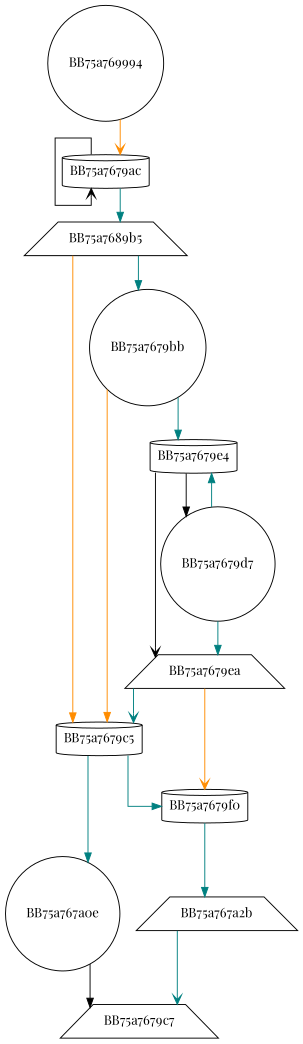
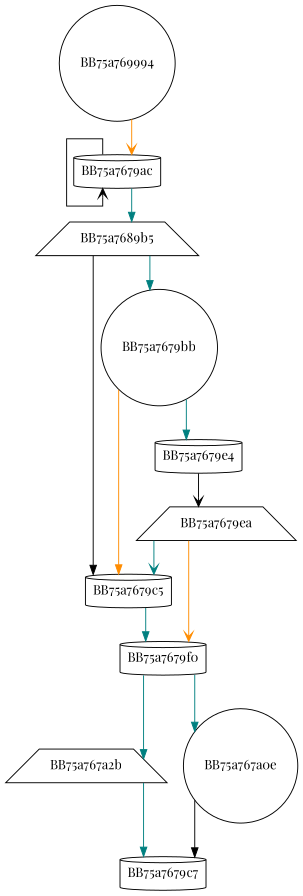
(73, 484) -> (93, 411)
(218, 564) -> none
(88, 804) -> (195, 698)
(177, 963) -> (144, 815)
(139, 1021) -> (163, 873)
